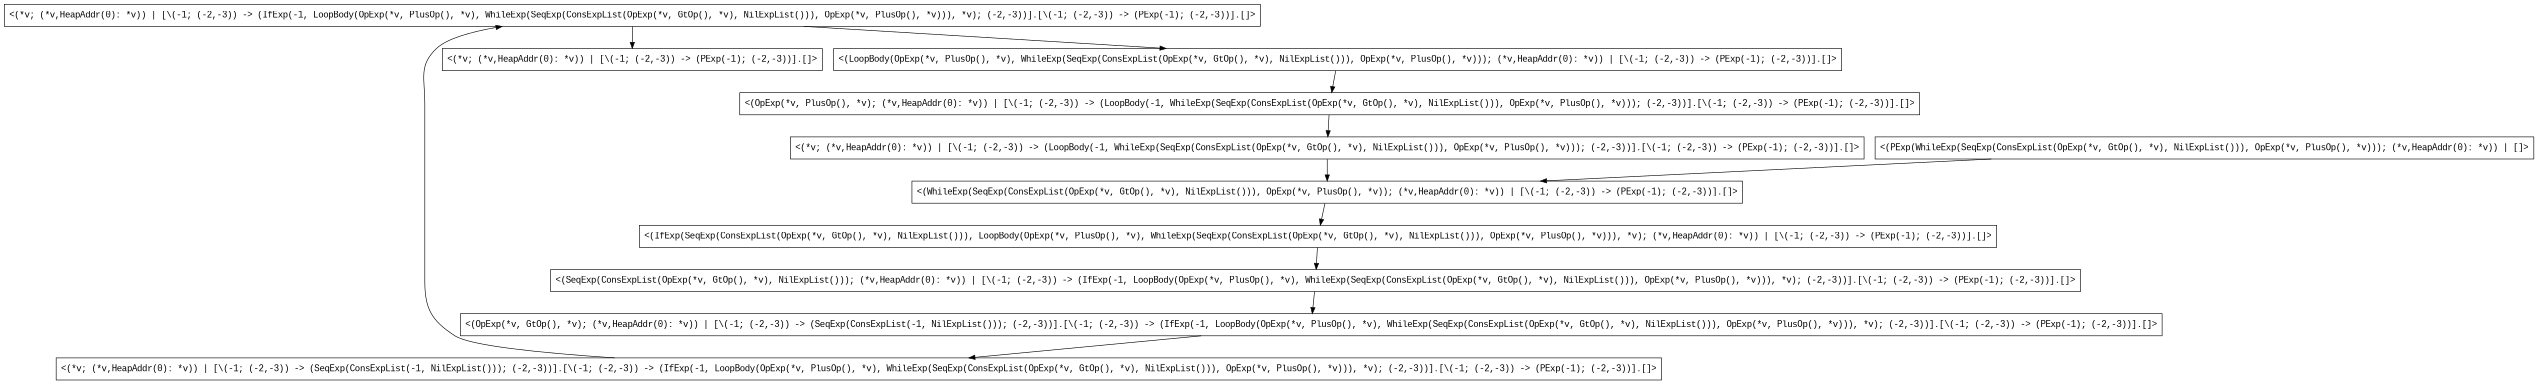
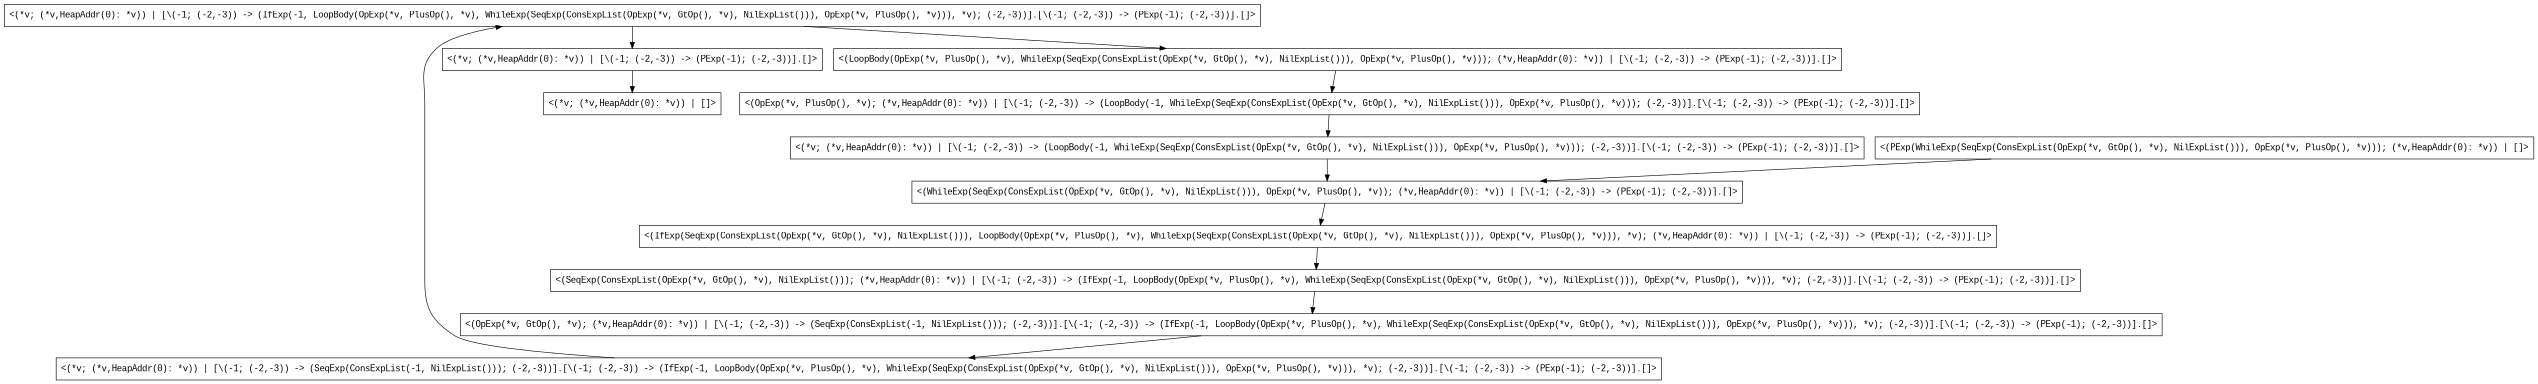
none -> (632, 104)
